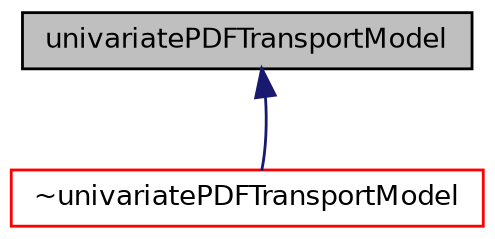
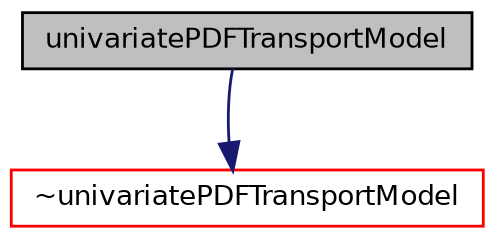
(266, 134) -> (229, 106)
